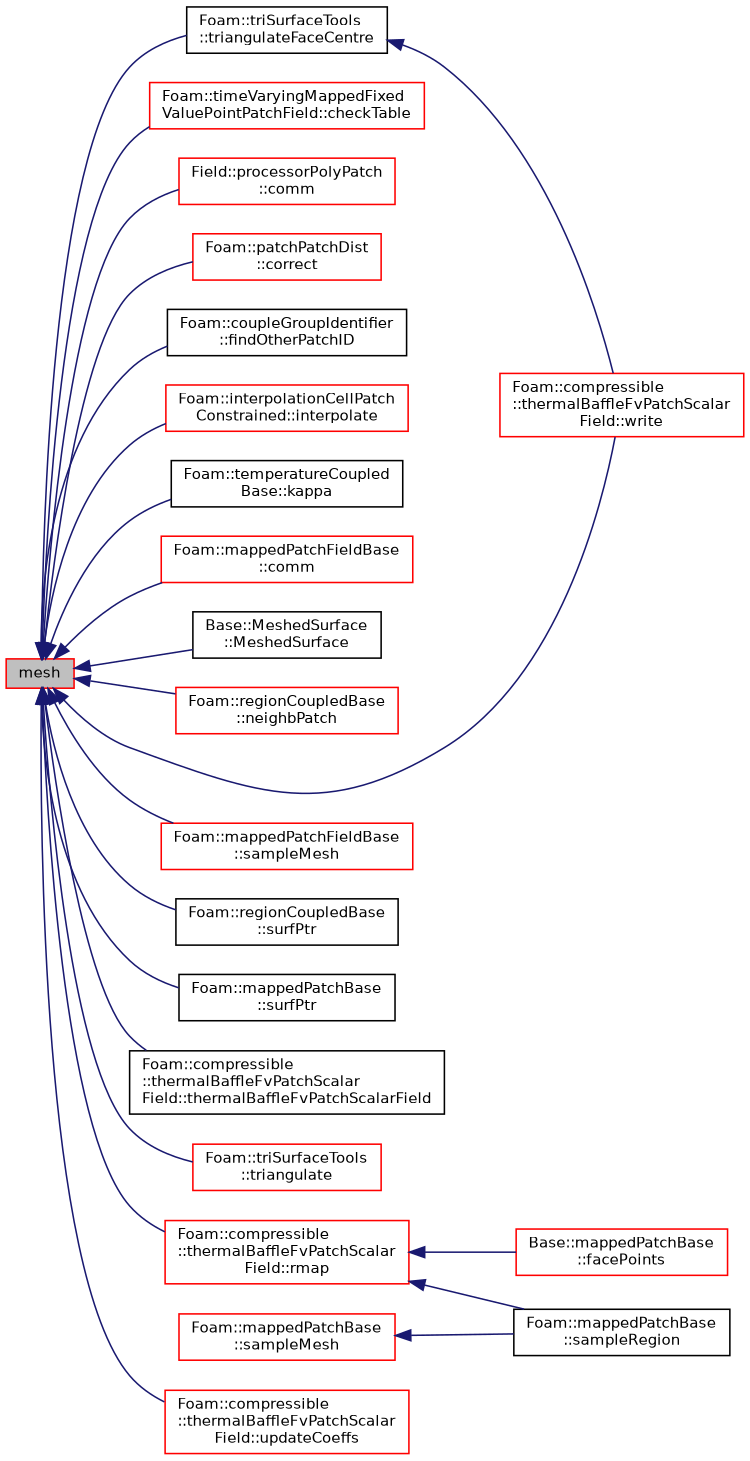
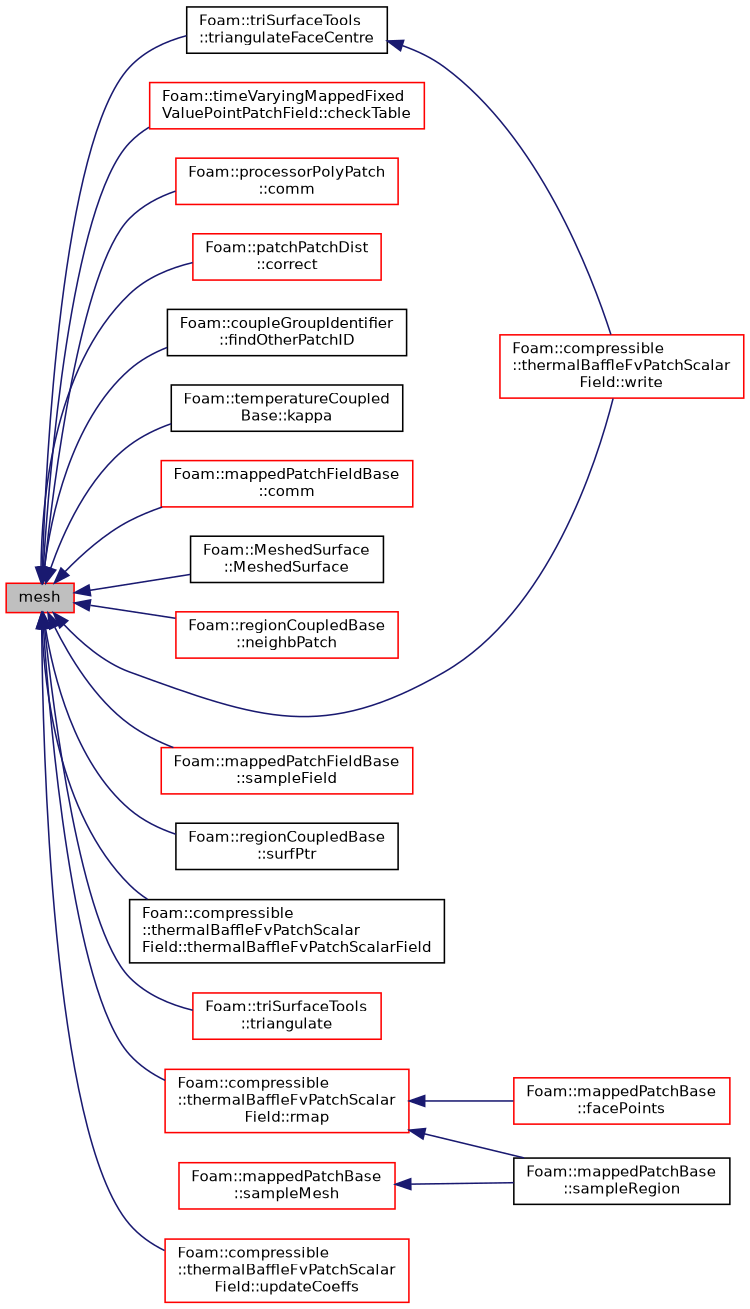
(287, 181) -> (287, 181)
(287, 408) -> none
(287, 635) -> (287, 559)
(287, 846) -> (287, 771)
(287, 998) -> none
(622, 1252) -> (622, 1101)
